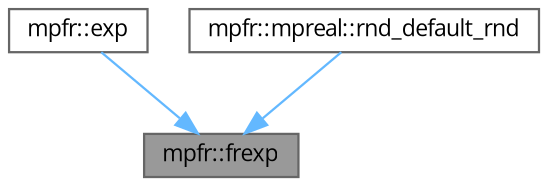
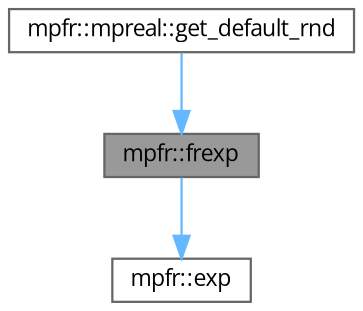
(364, 31) -> (182, 31)
(141, 85) -> (182, 207)
